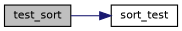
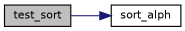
(144, 16) -> (146, 16)
